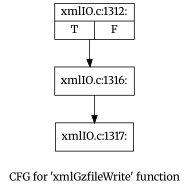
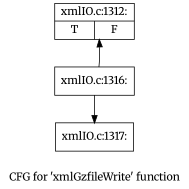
(89, 49) -> (100, 57)
